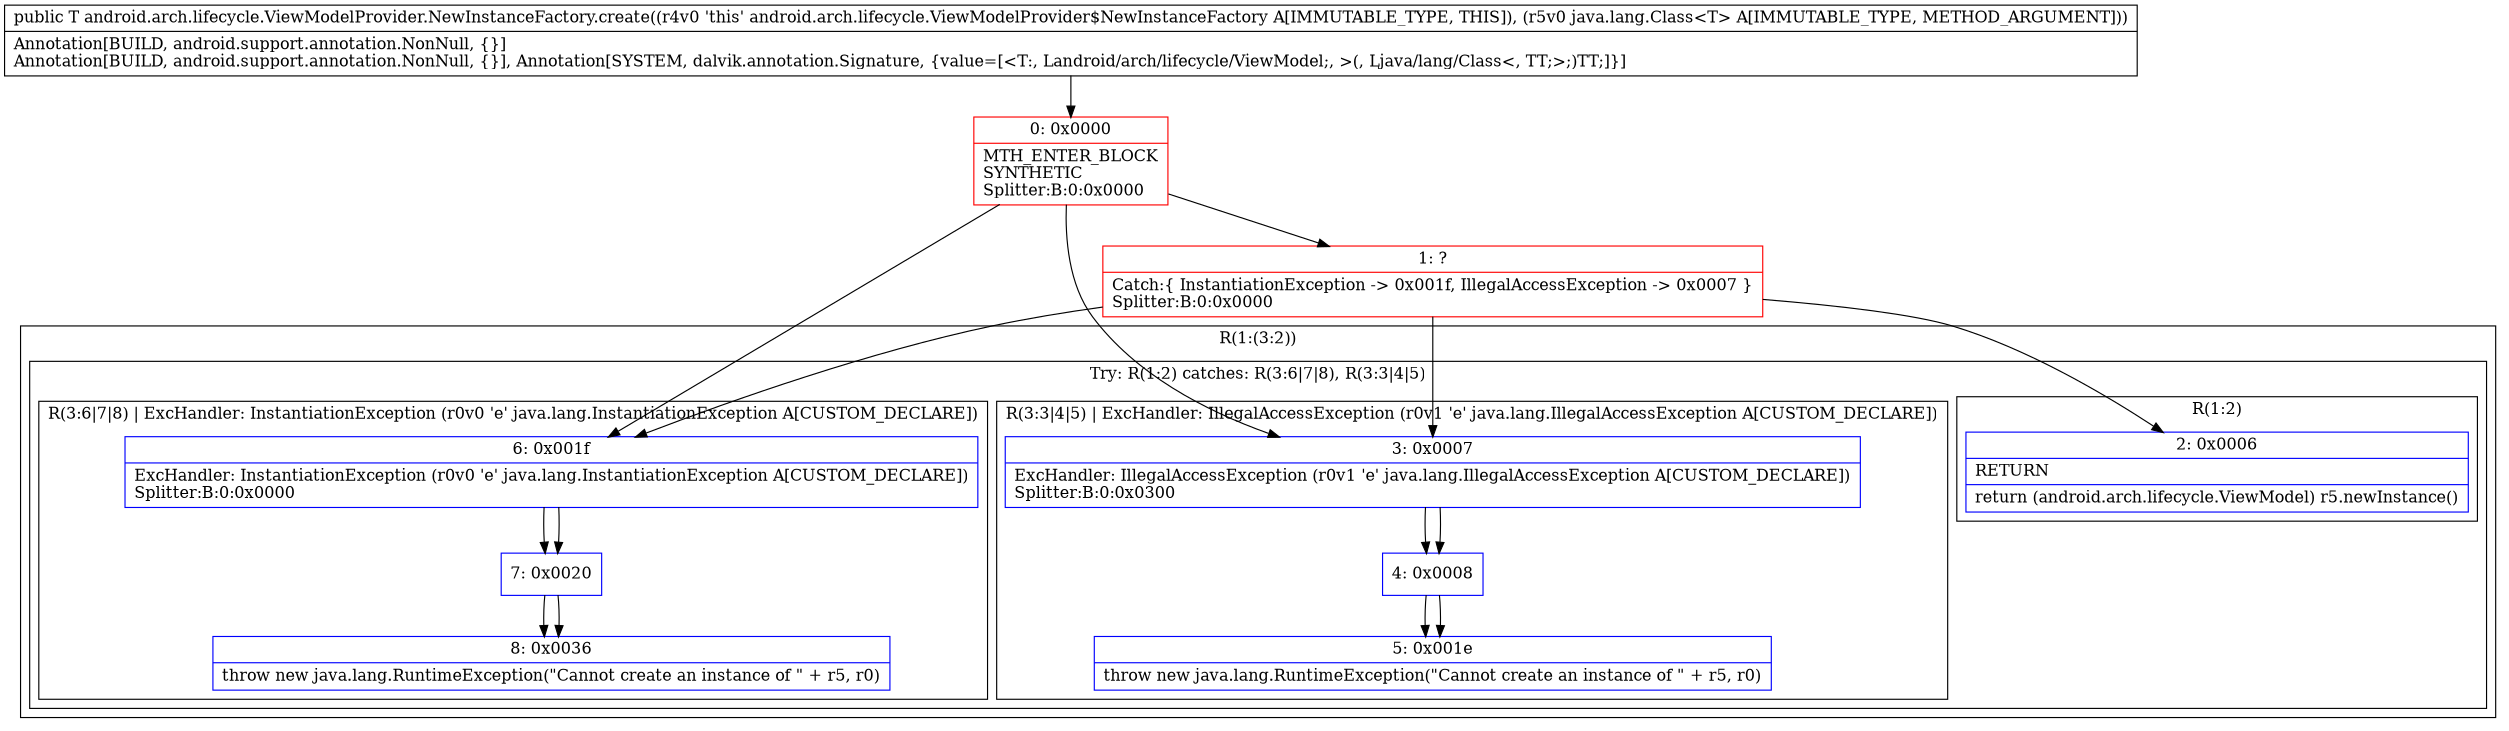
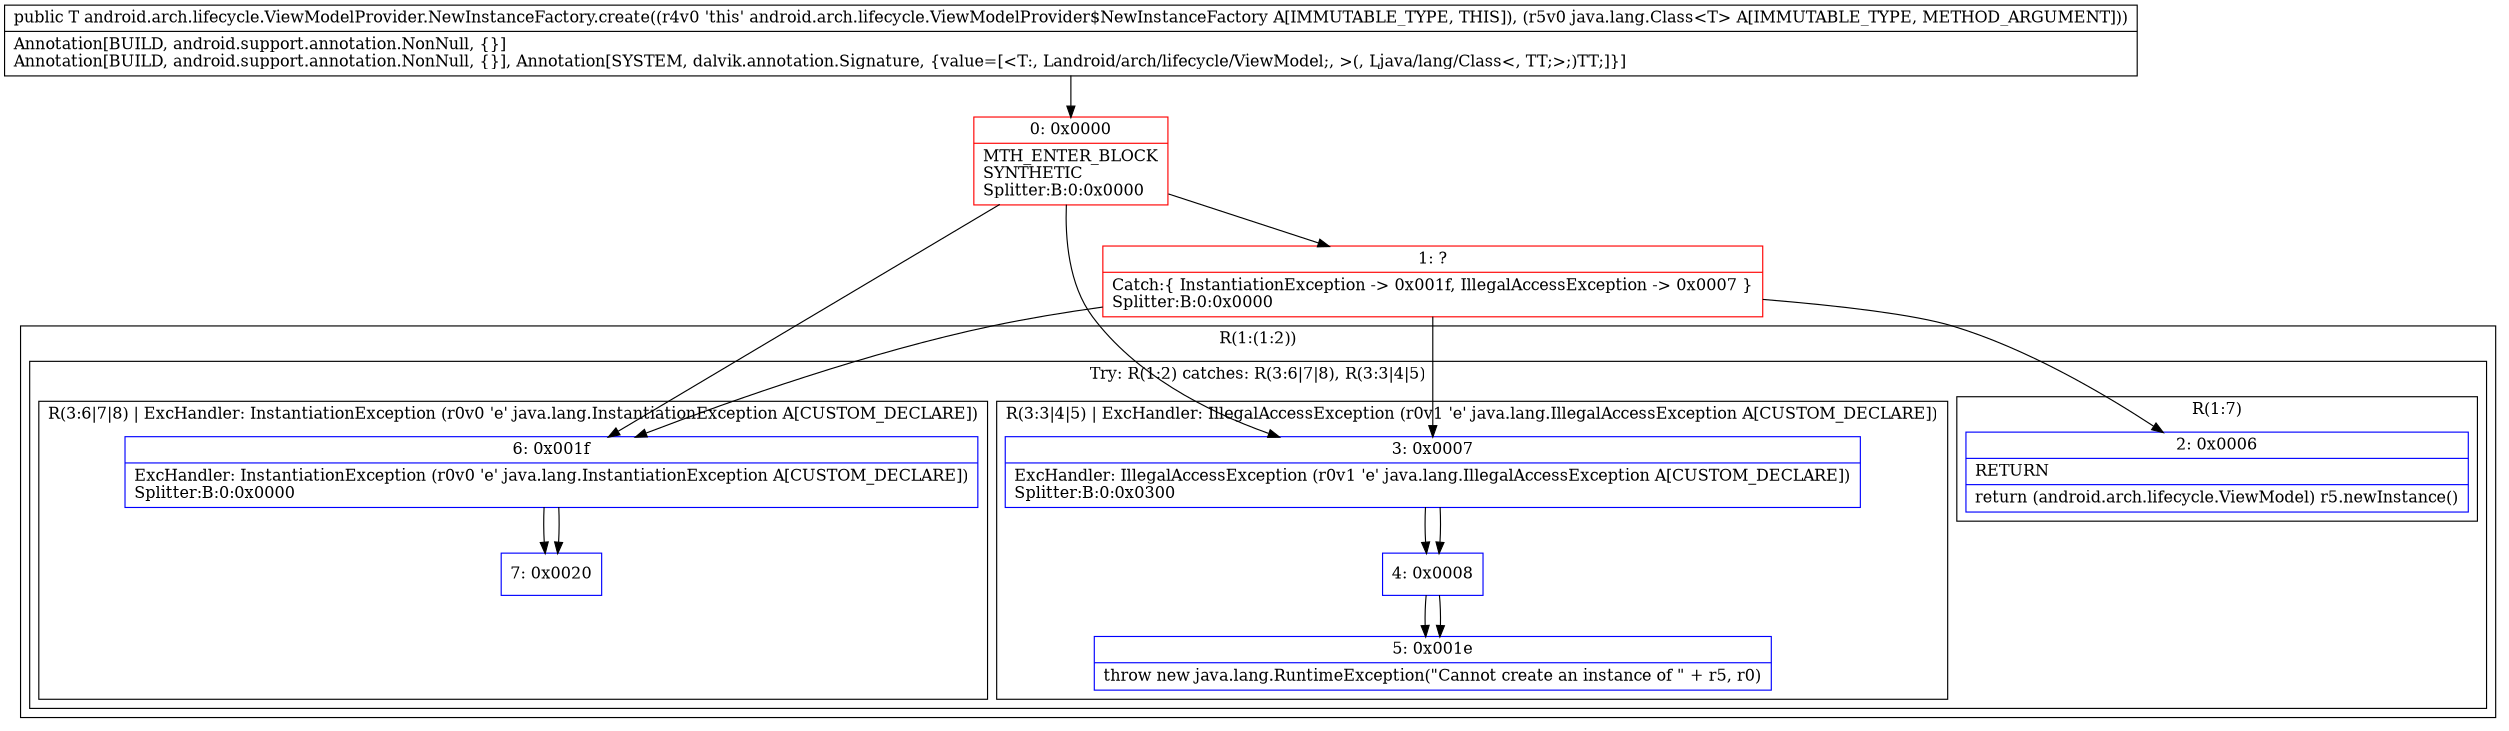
(1258, 339) -> (1258, 339)
(2217, 410) -> (2217, 410)
(551, 663) -> none
